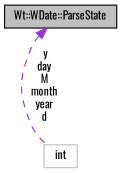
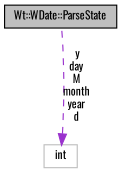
(22, 92) -> (64, 81)
